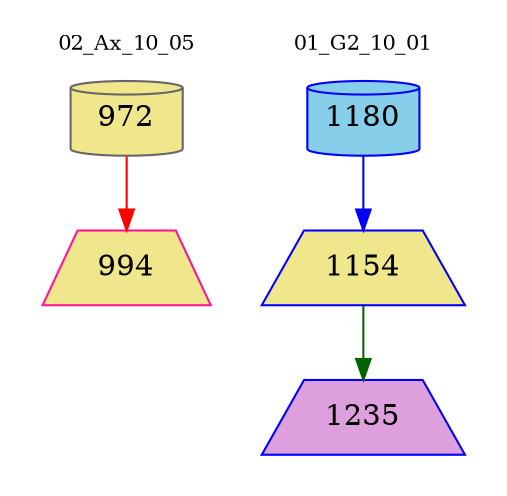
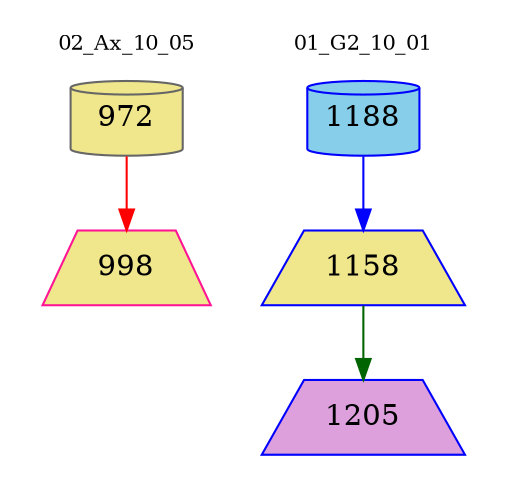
(363, 118) -> (363, 118)
(127, 268) -> (127, 268)
(363, 268) -> (363, 268)
(363, 417) -> (363, 417)
